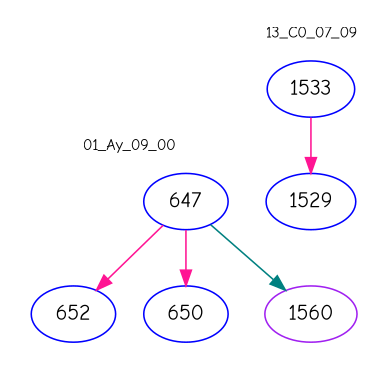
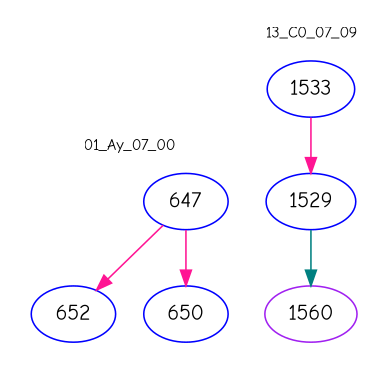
(130, 146) -> (130, 146)
(231, 243) -> (311, 250)
